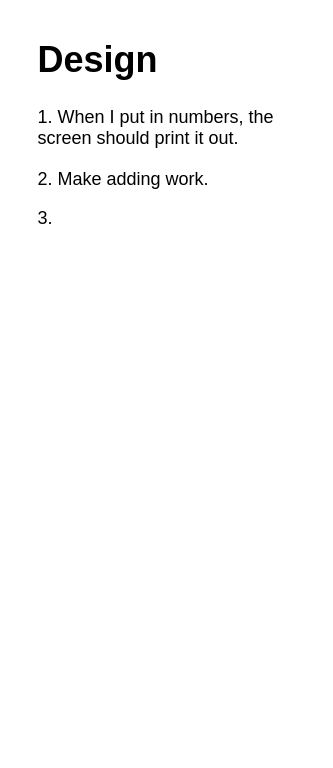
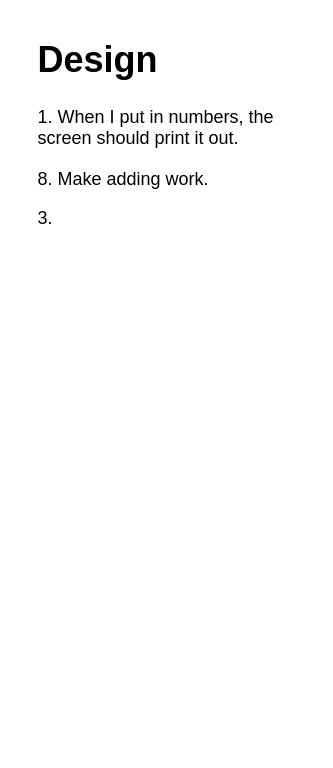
(167, 70) -> (167, 70)
